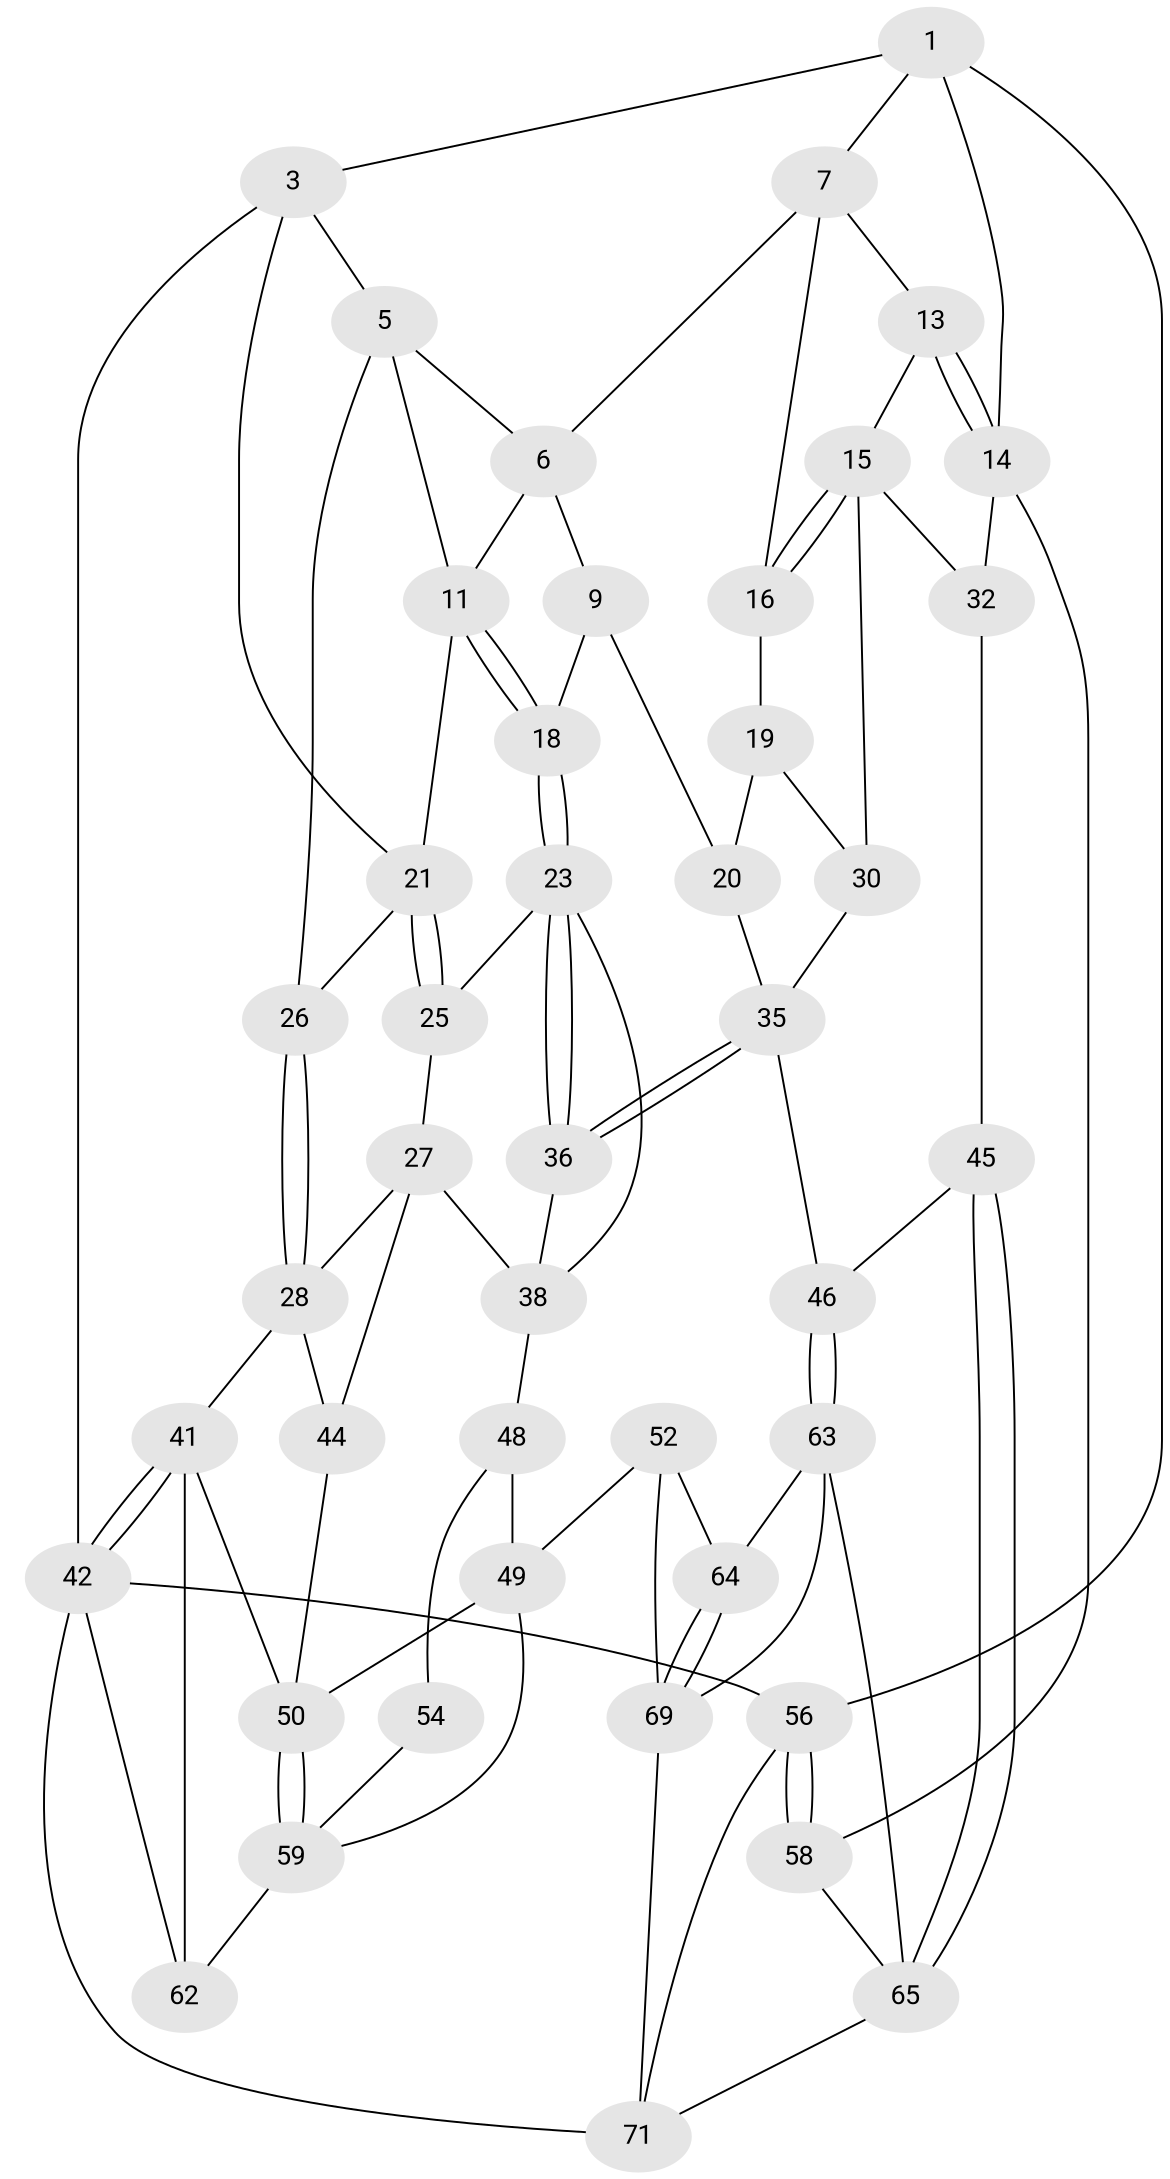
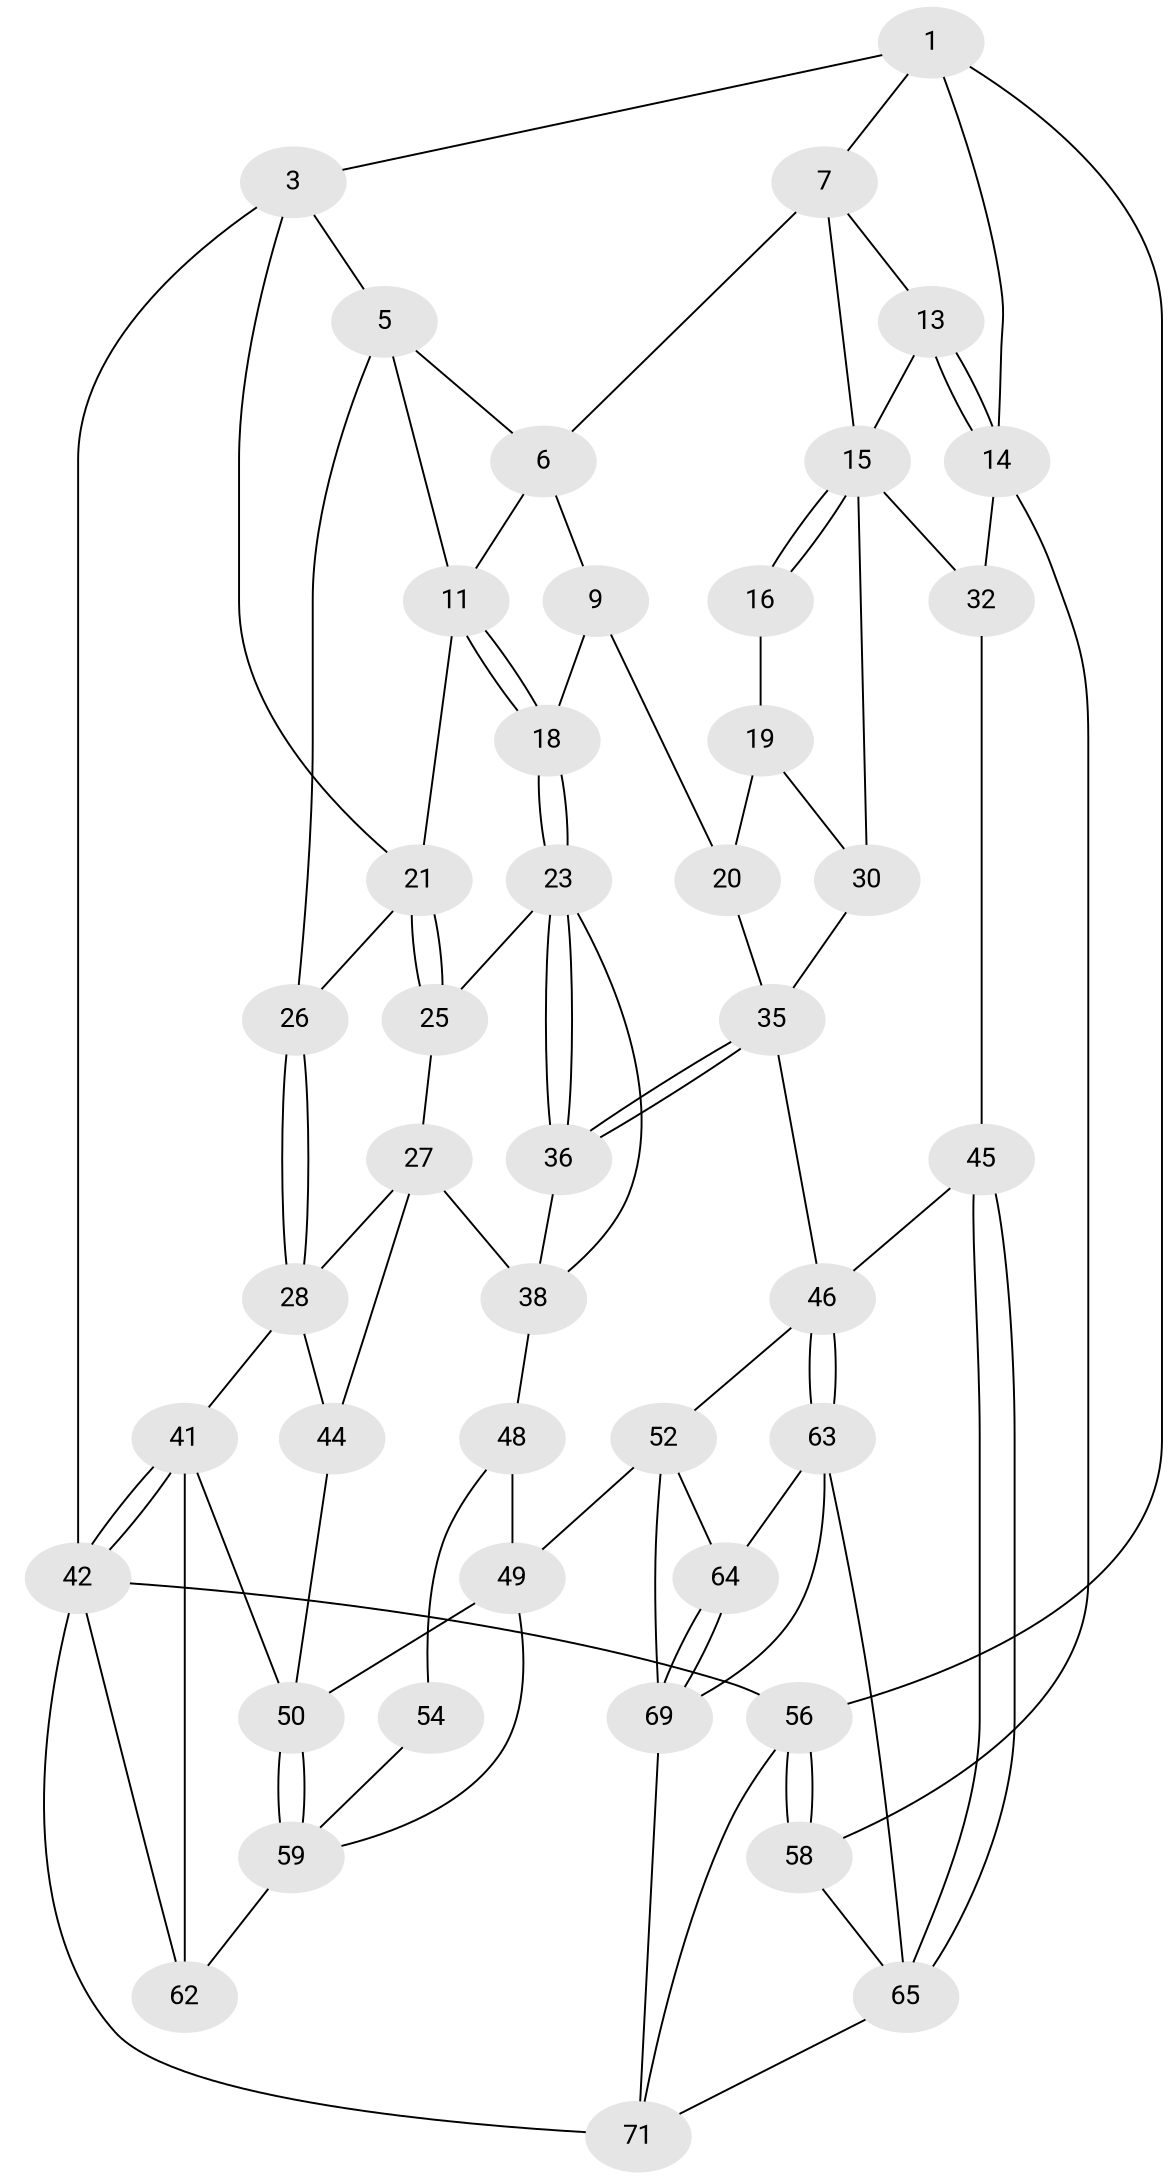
(793, 392) -> (841, 322)
none -> (743, 1369)
